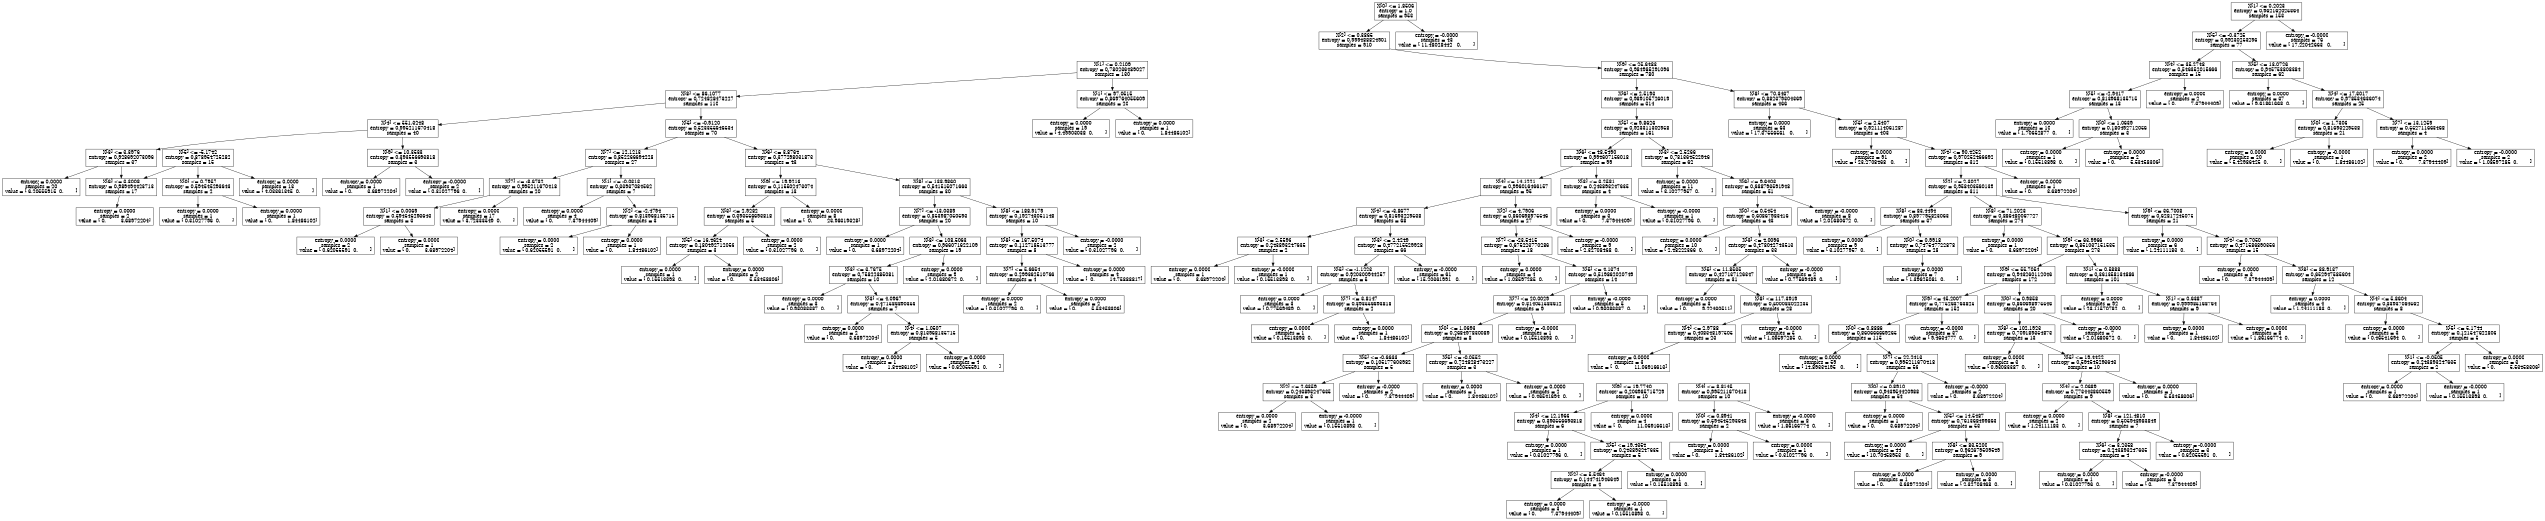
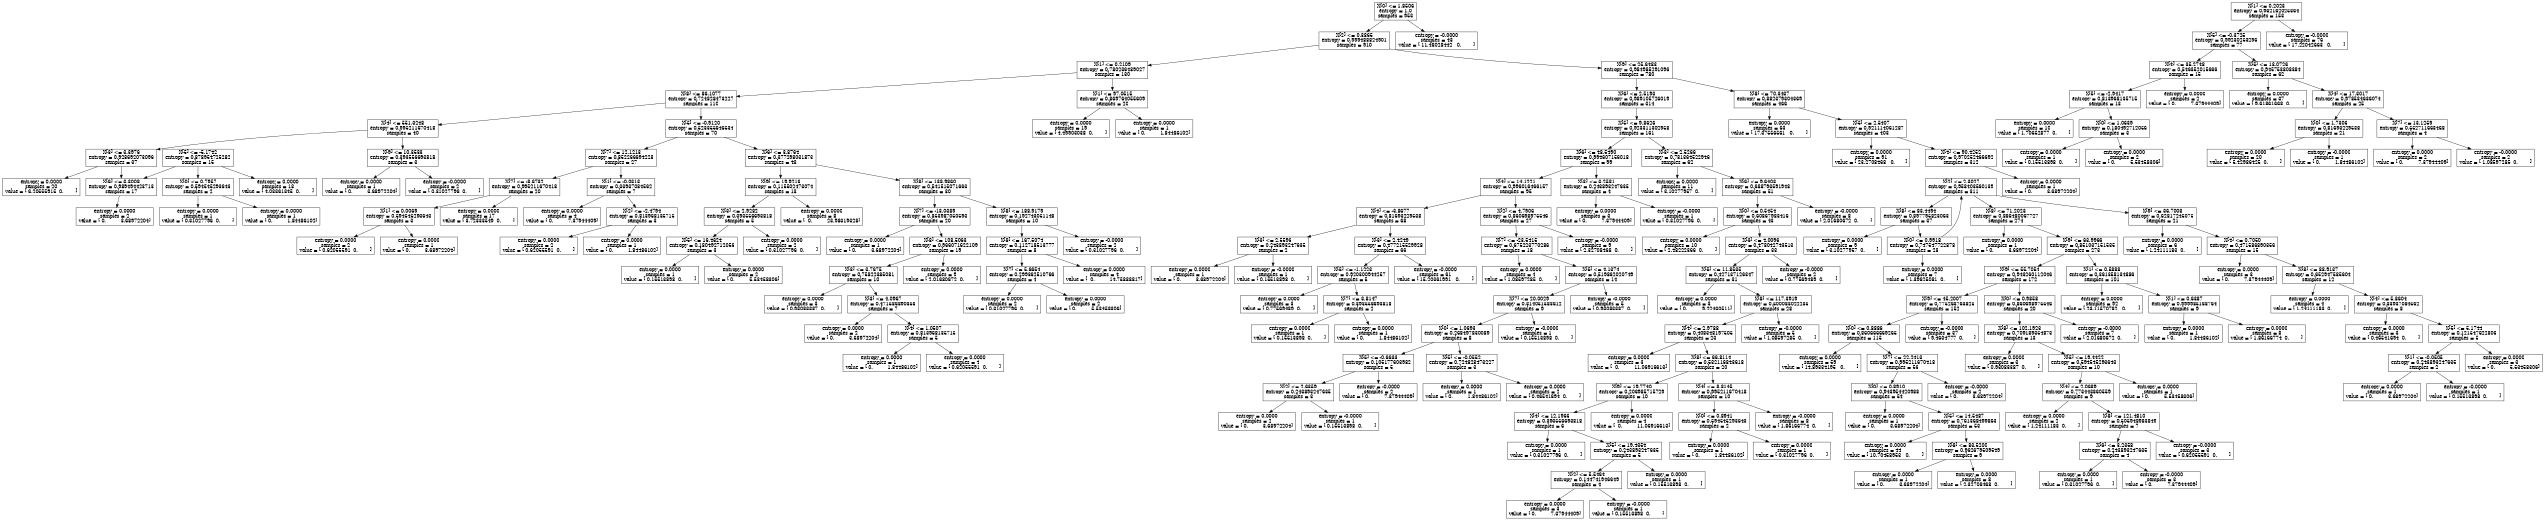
none -> (1235, 55)
(1961, 171) -> (1957, 221)
none -> (1711, 363)
